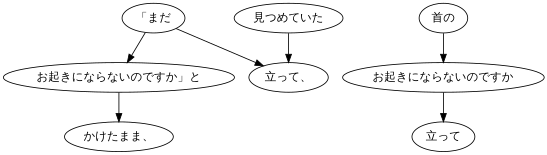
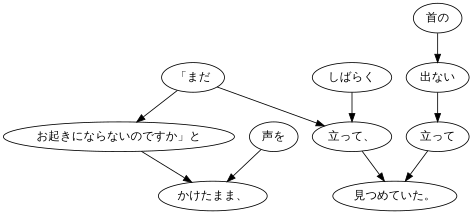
(289, 18) -> (352, 77)
(443, 77) -> (438, 77)
none -> (274, 137)
none -> (395, 196)
